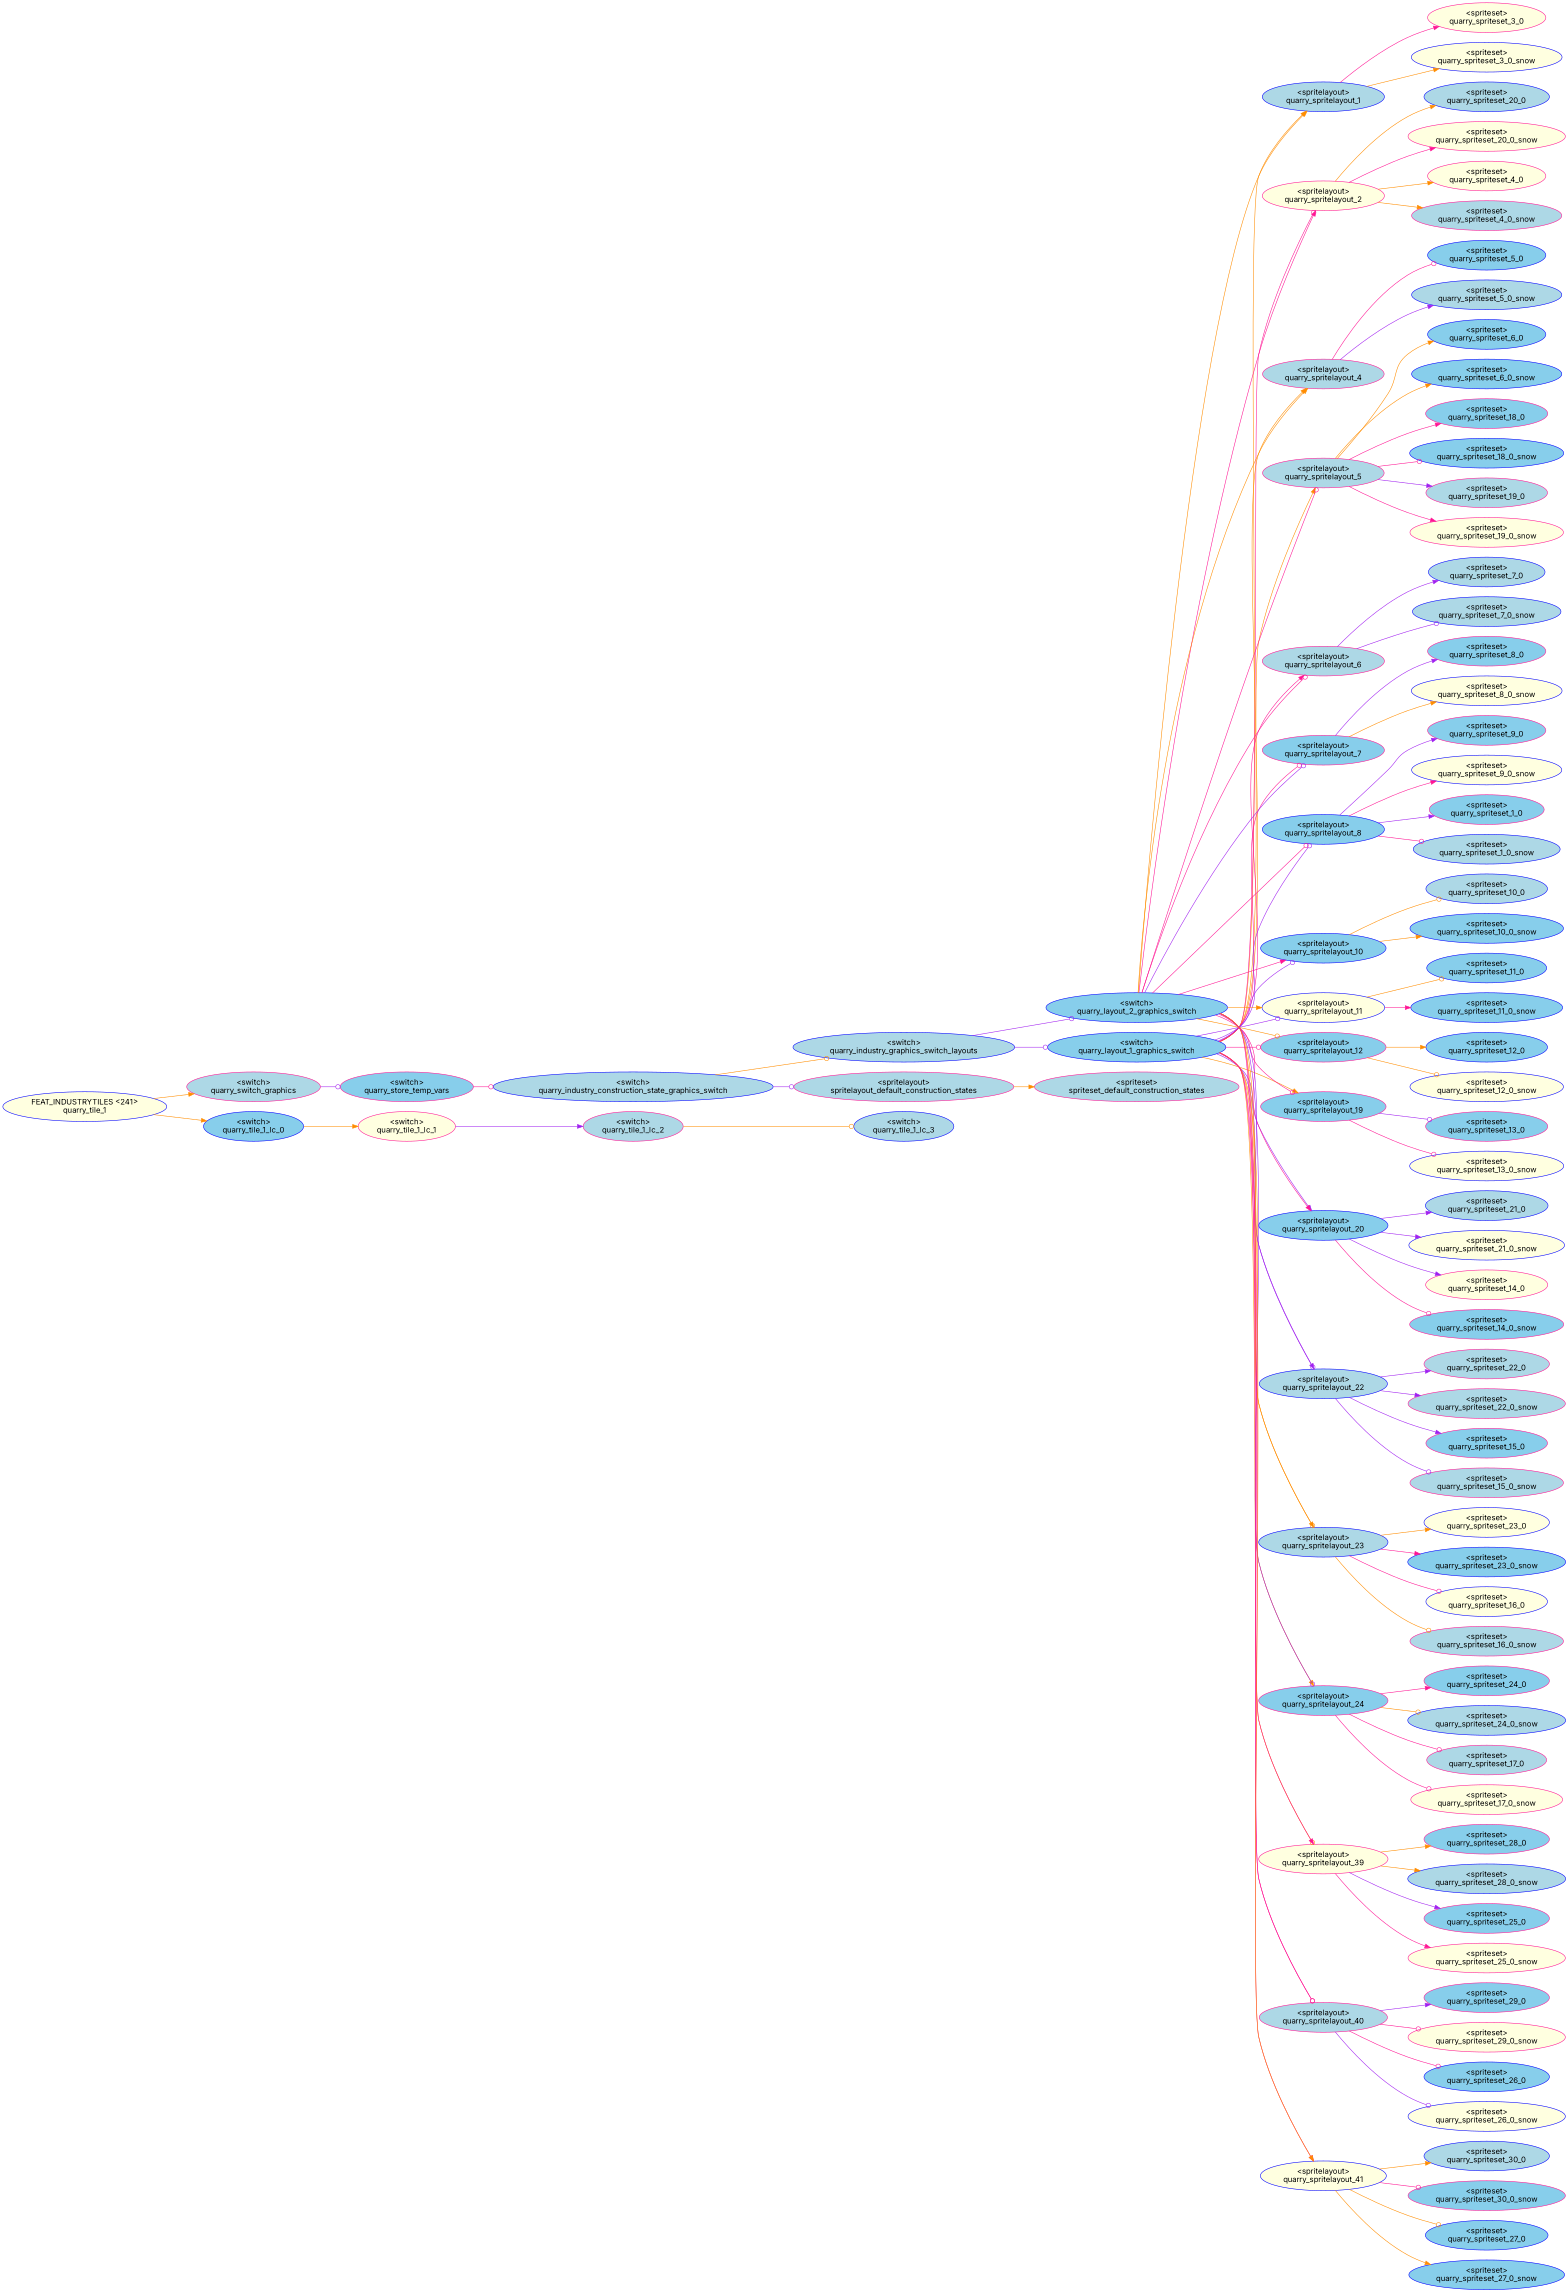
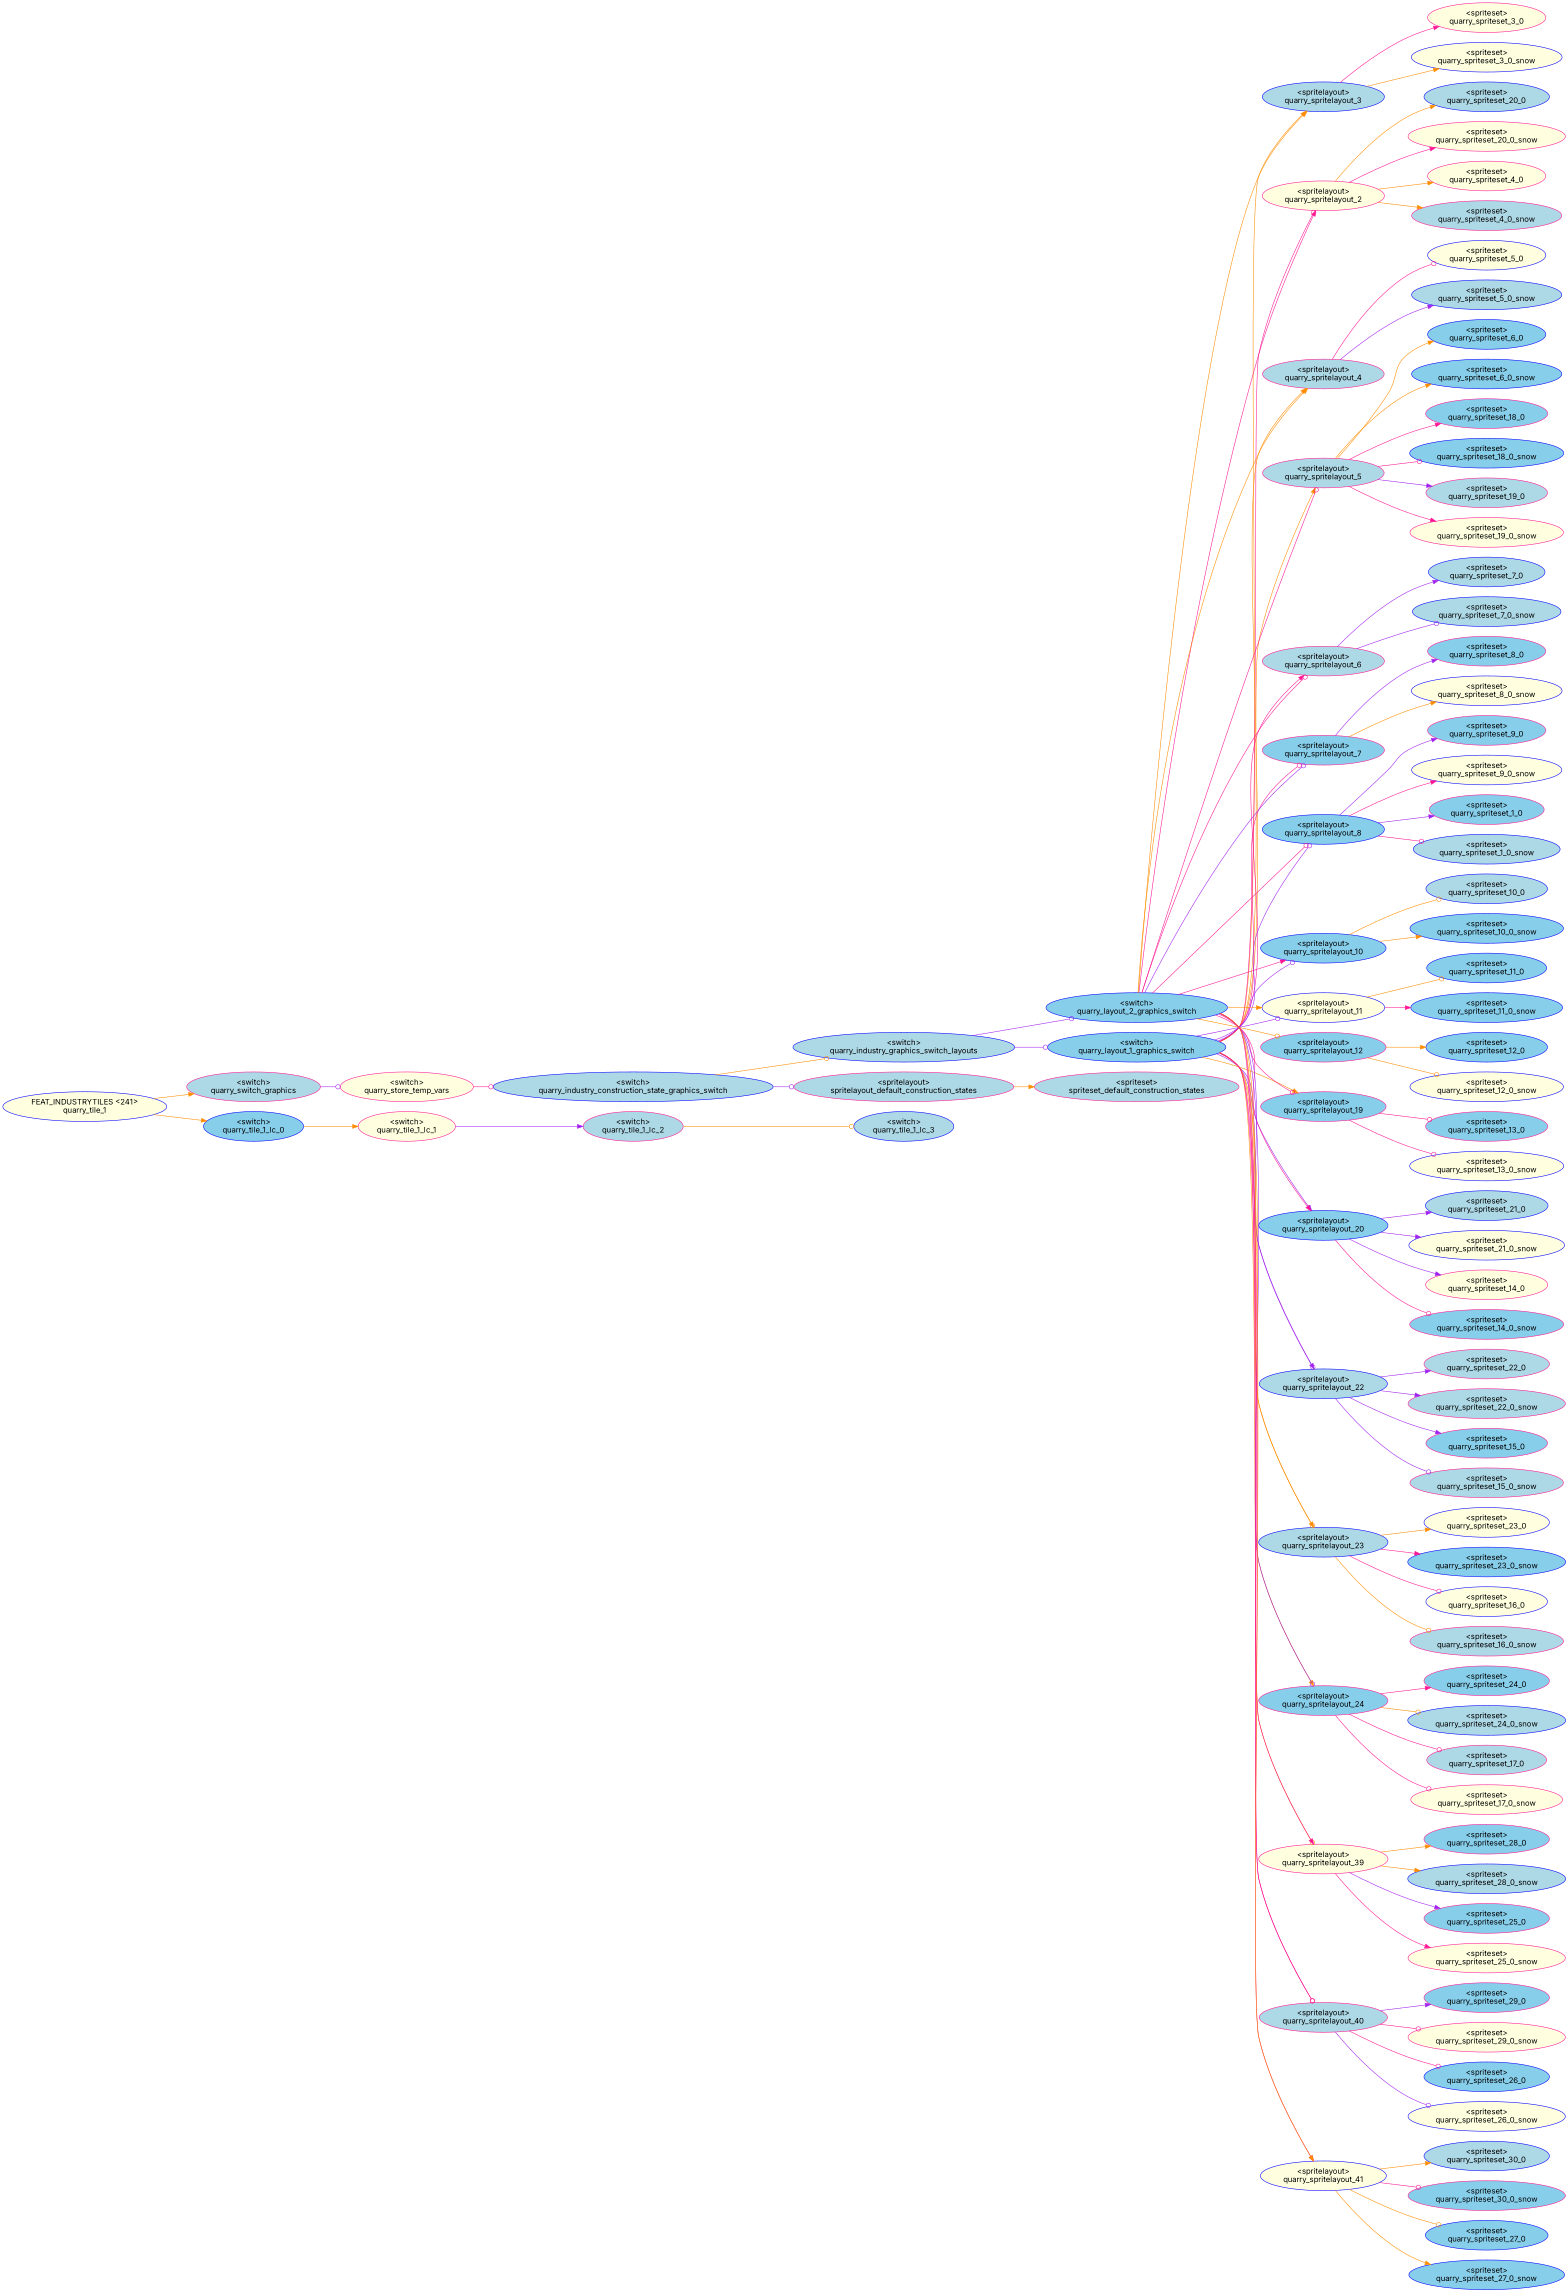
(1323, 97) -> (1323, 97)
(1487, 255) -> (1487, 255)
(1240, 1047) -> none
(407, 1087) -> (407, 1087)
(1403, 1116) -> (1403, 1116)
